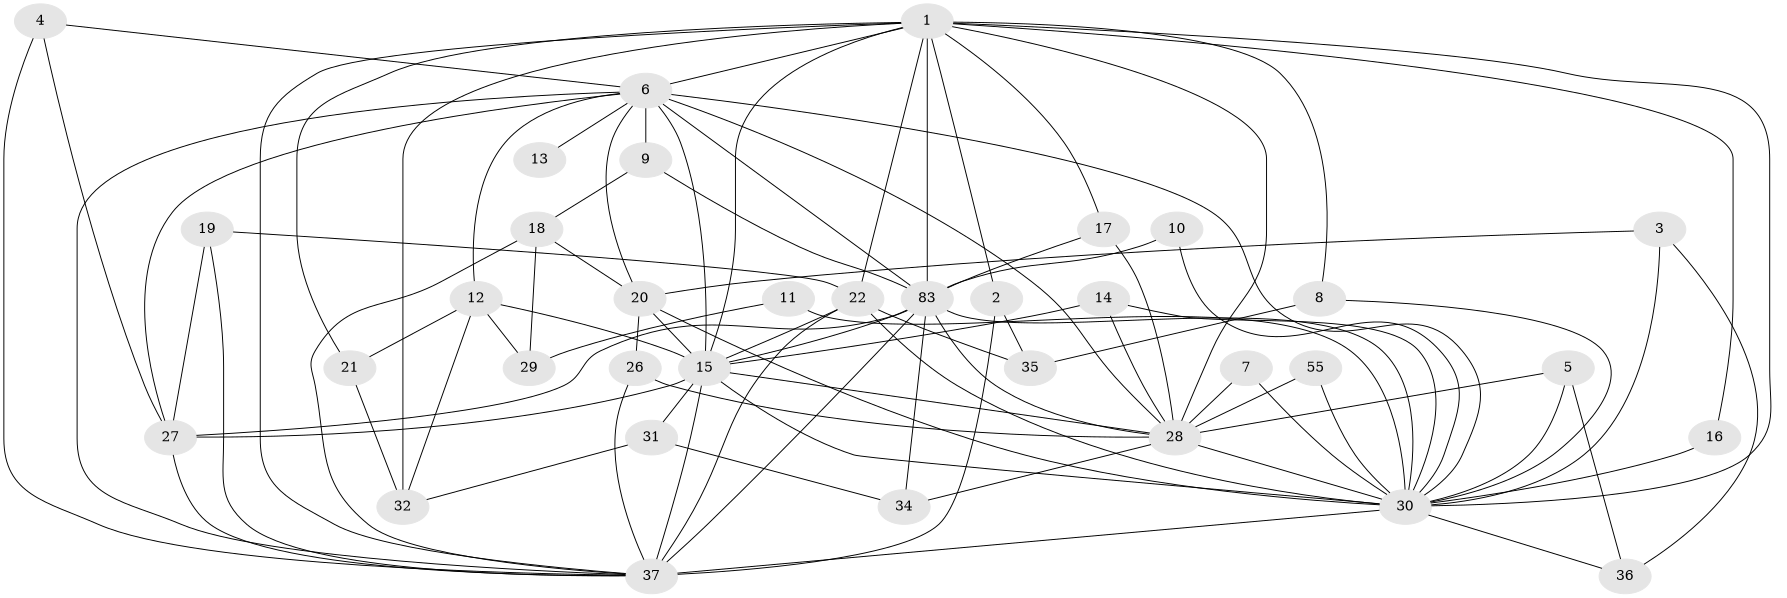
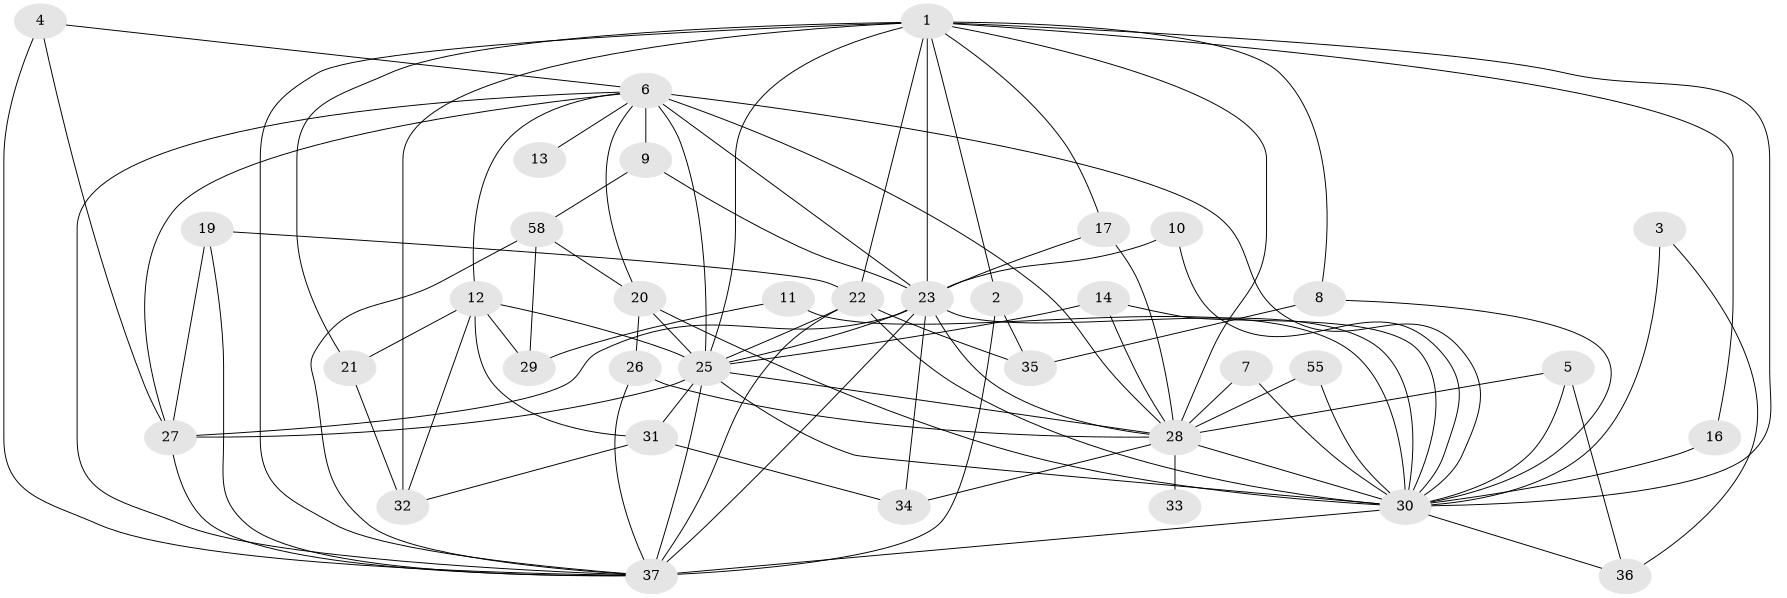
(787, 56) -> none
(537, 229) -> (537, 229)
(1149, 251) -> none
(927, 299) -> (927, 299)
(705, 368) -> (705, 368)
none -> (522, 407)
none -> (1175, 507)
